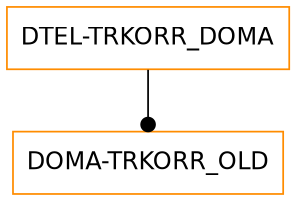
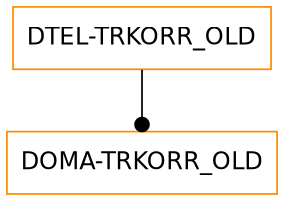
(148, 38) -> (142, 38)
